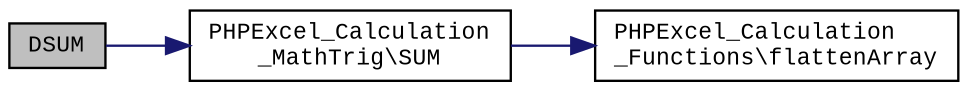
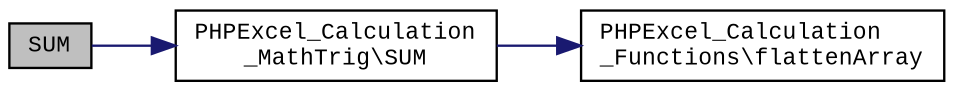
(57, 46) -> (50, 46)
